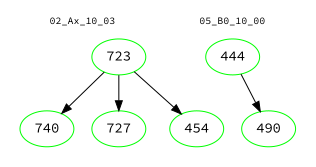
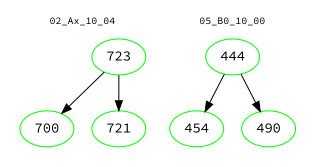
(83, 21) -> (83, 21)
(147, 83) -> (217, 88)
(47, 129) -> (47, 129)
(119, 129) -> (119, 129)
